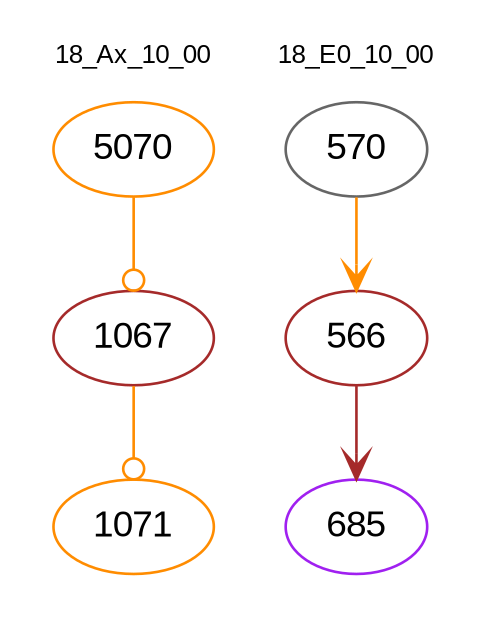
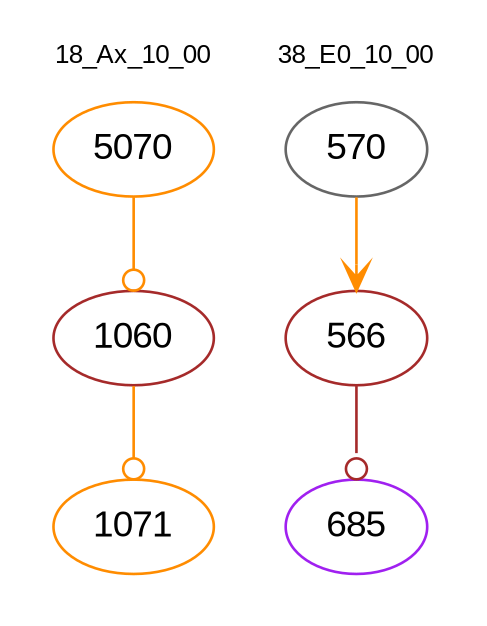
(356, 56) -> (356, 56)
(134, 338) -> (134, 338)
(356, 420) -> (356, 420)
